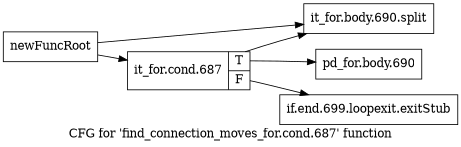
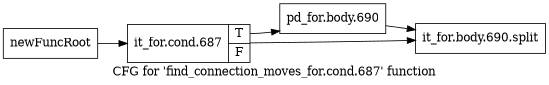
(196, 34) -> (397, 27)
(369, 110) -> none
